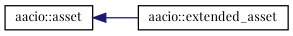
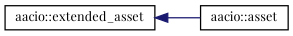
(122, 18) -> (184, 18)
